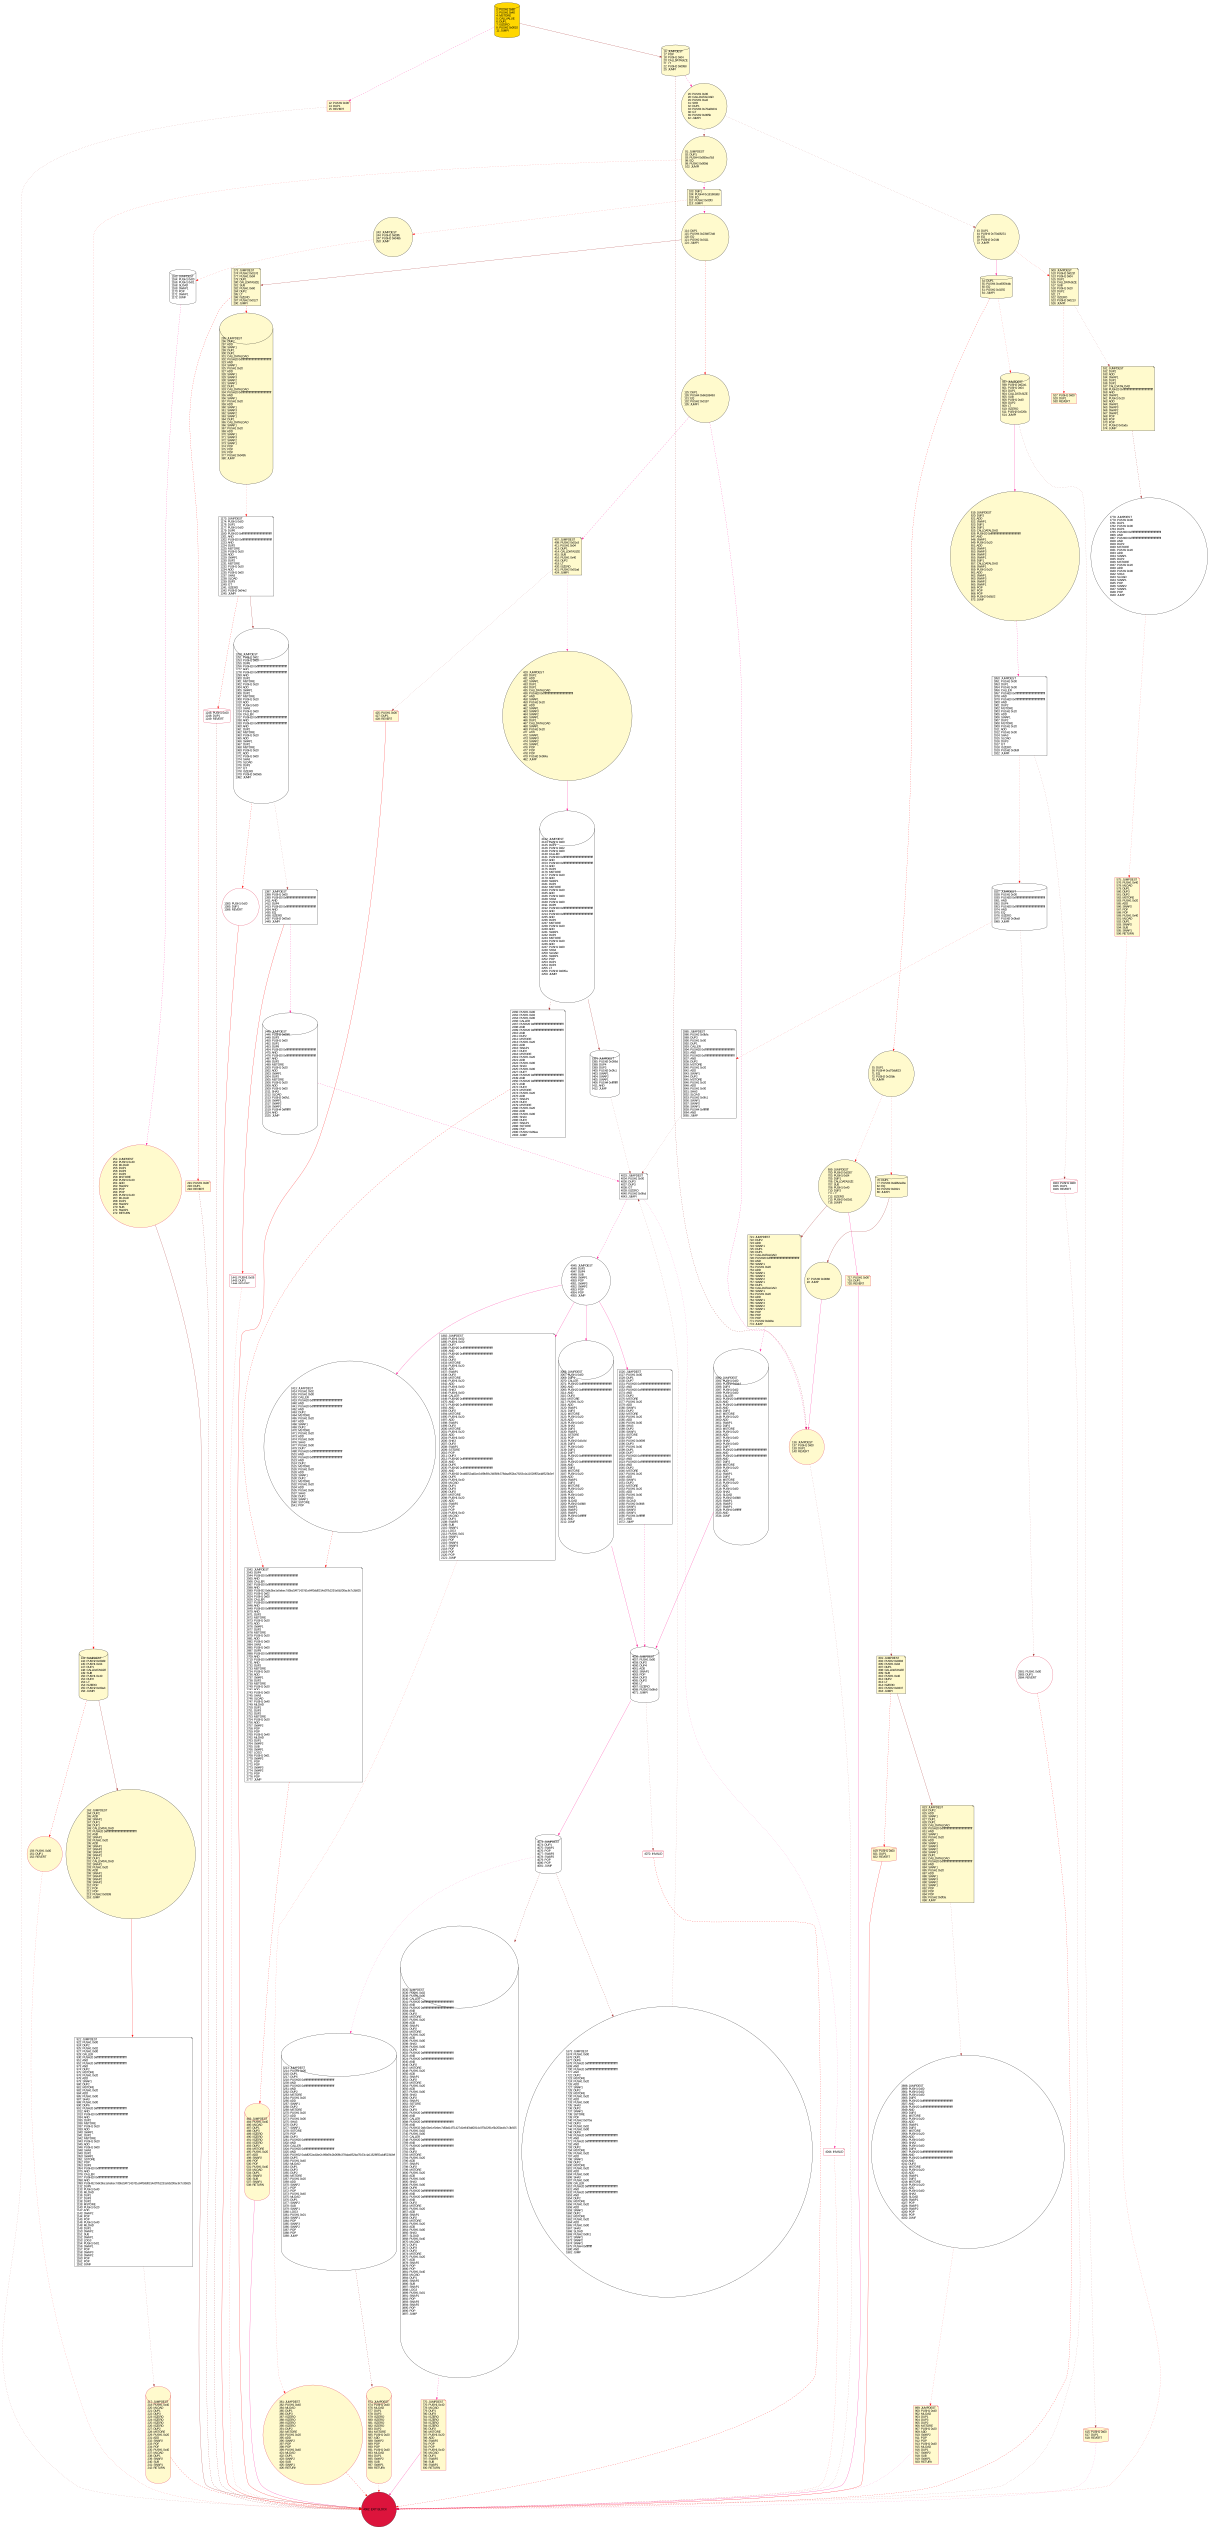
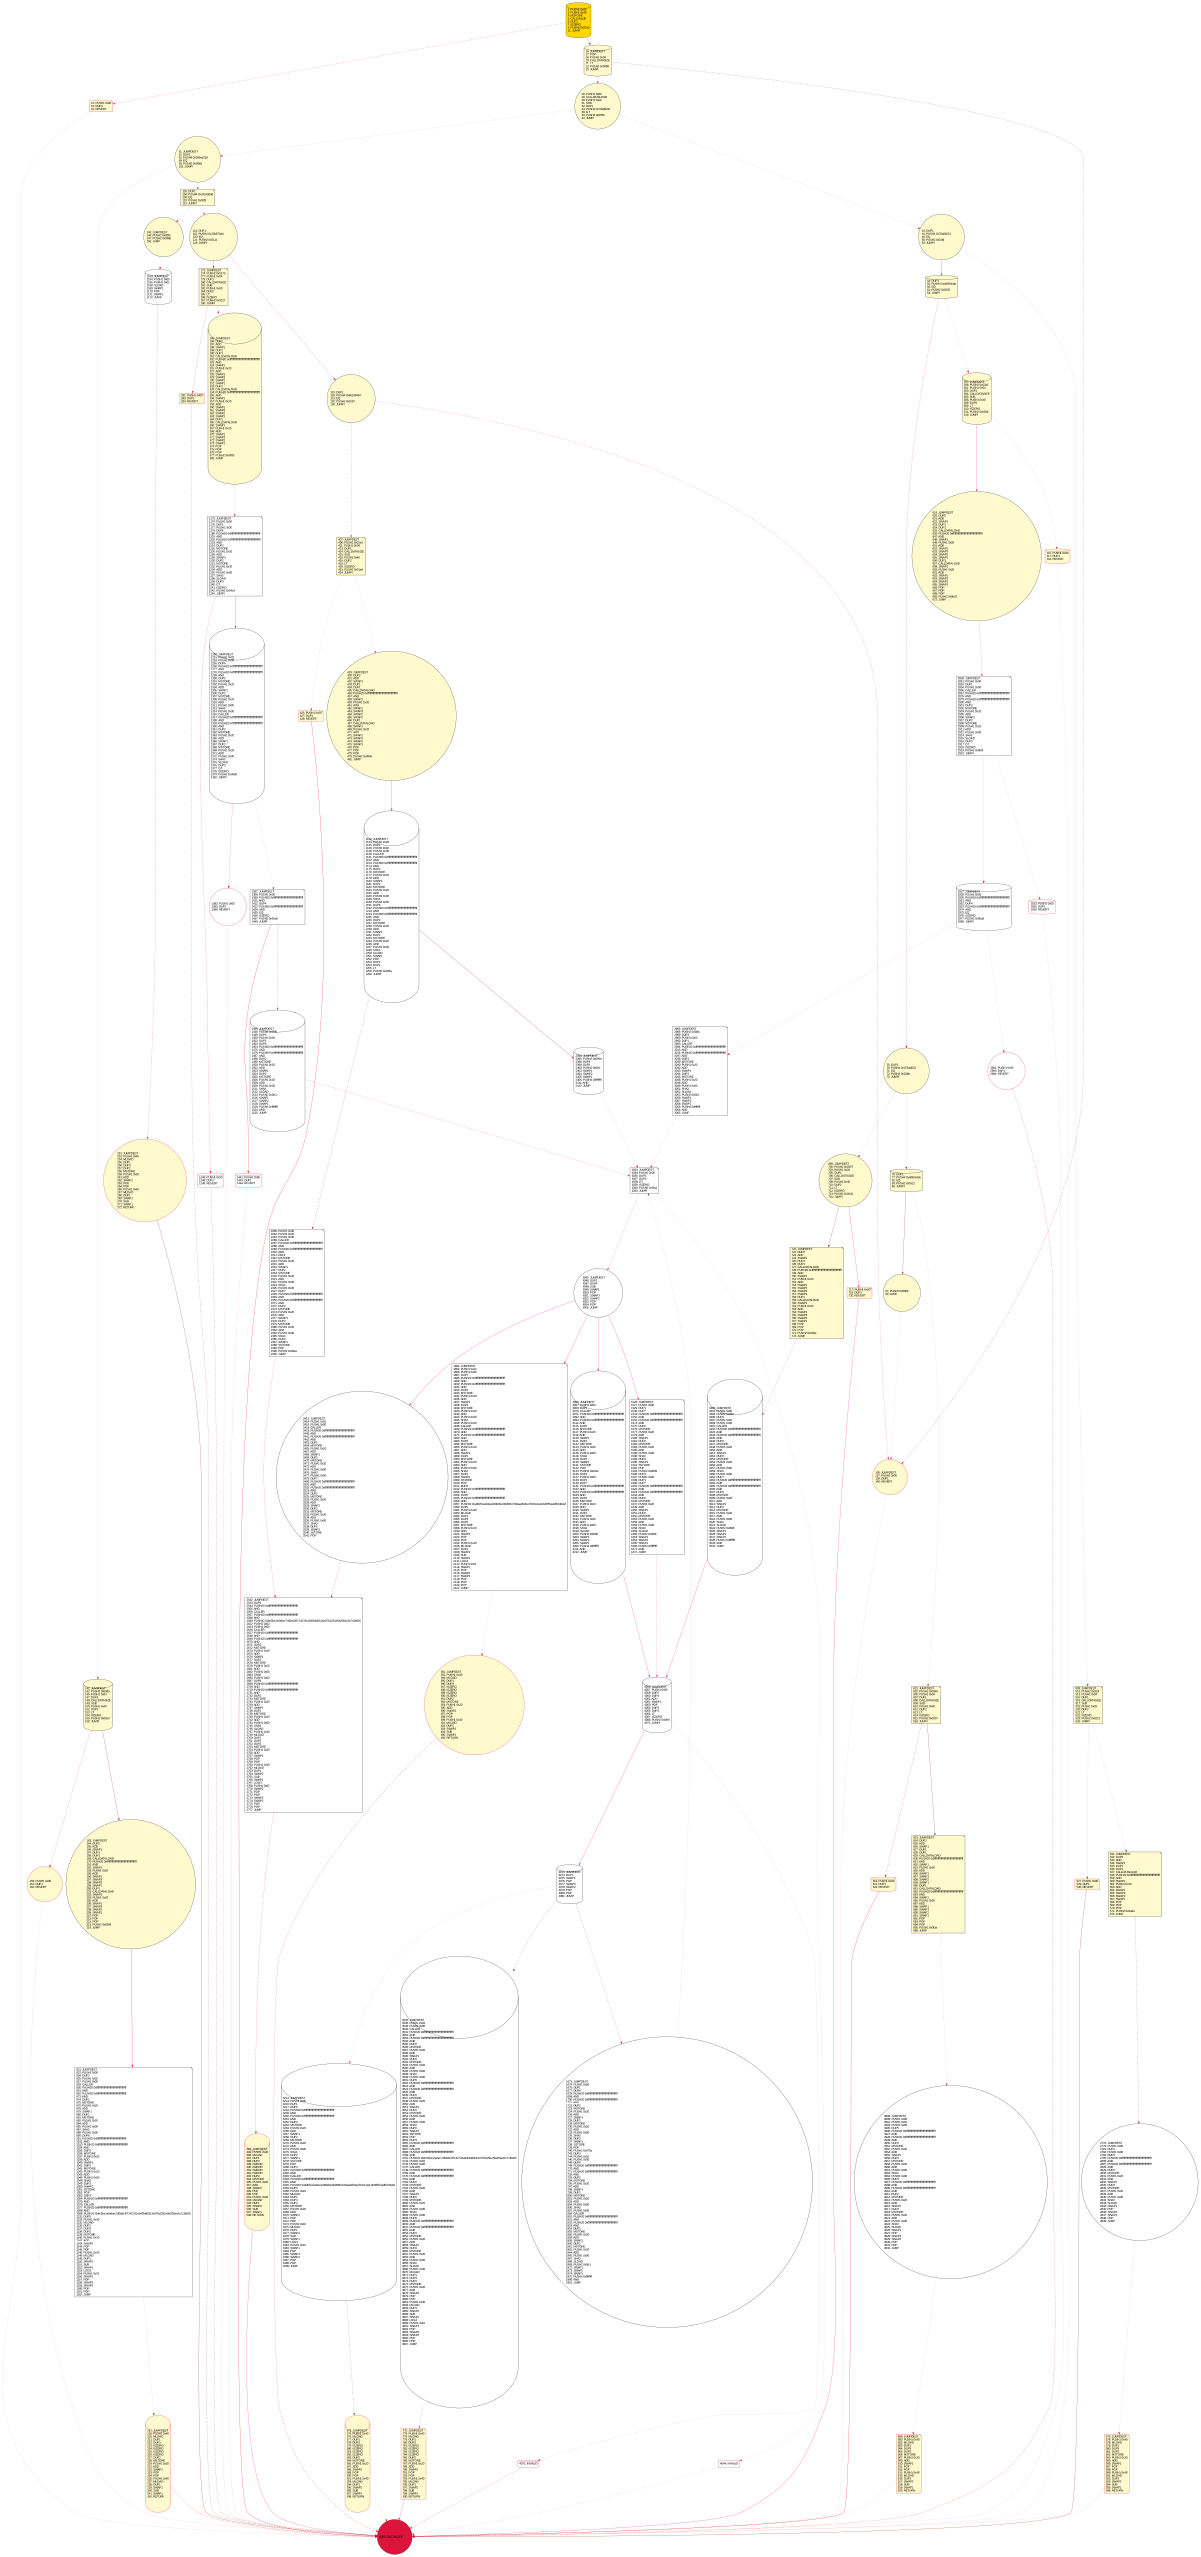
(815, 1363) -> (896, 1385)
(224, 1773) -> (224, 1794)
none -> (1073, 2498)
